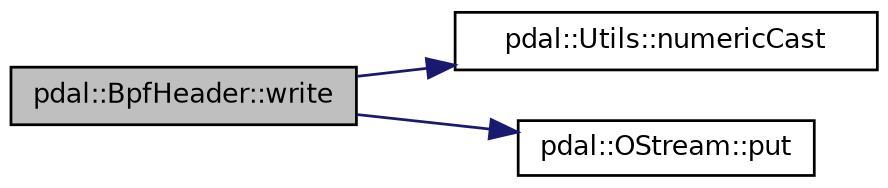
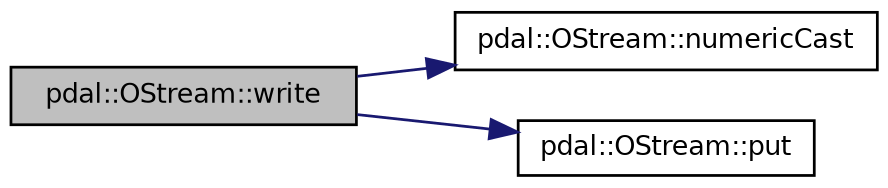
(666, 41) -> (666, 41)
(184, 96) -> (184, 96)
